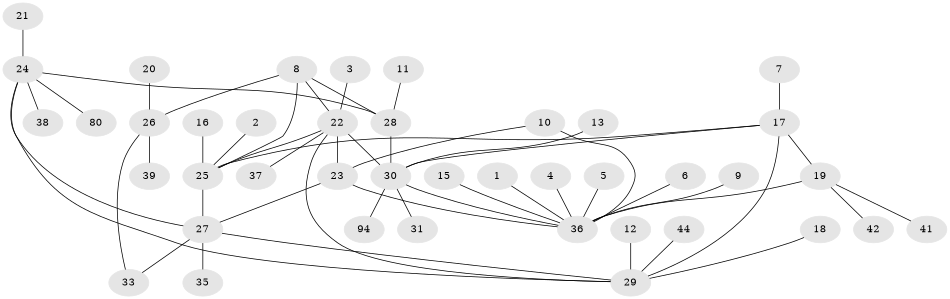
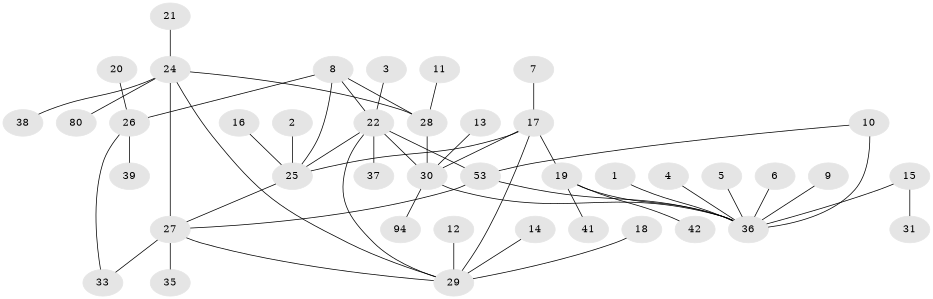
(338, 176) -> (480, 176)
(406, 206) -> (910, 203)
(684, 229) -> (535, 229)
